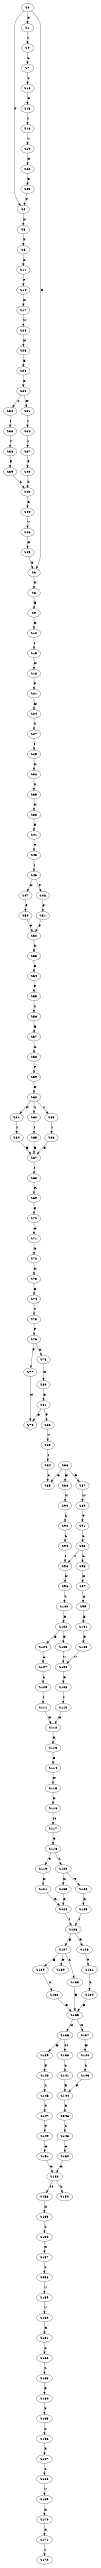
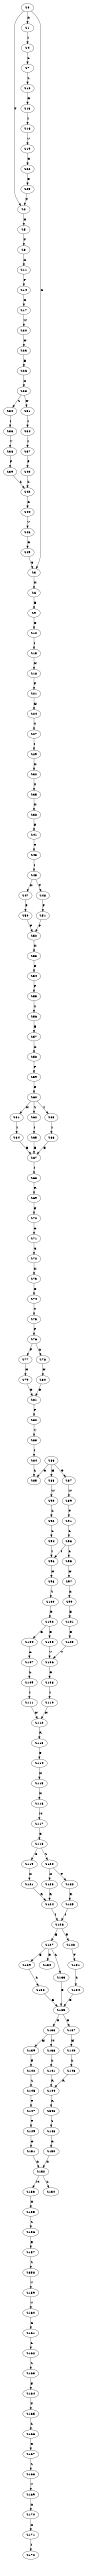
(38, 1414) -> (29, 1389)
